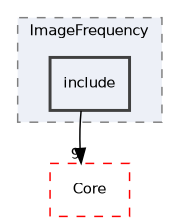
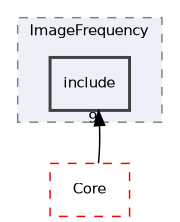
(80, 132) -> (100, 144)
